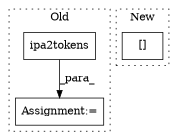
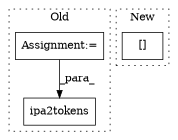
(60, 75) -> (60, 75)
